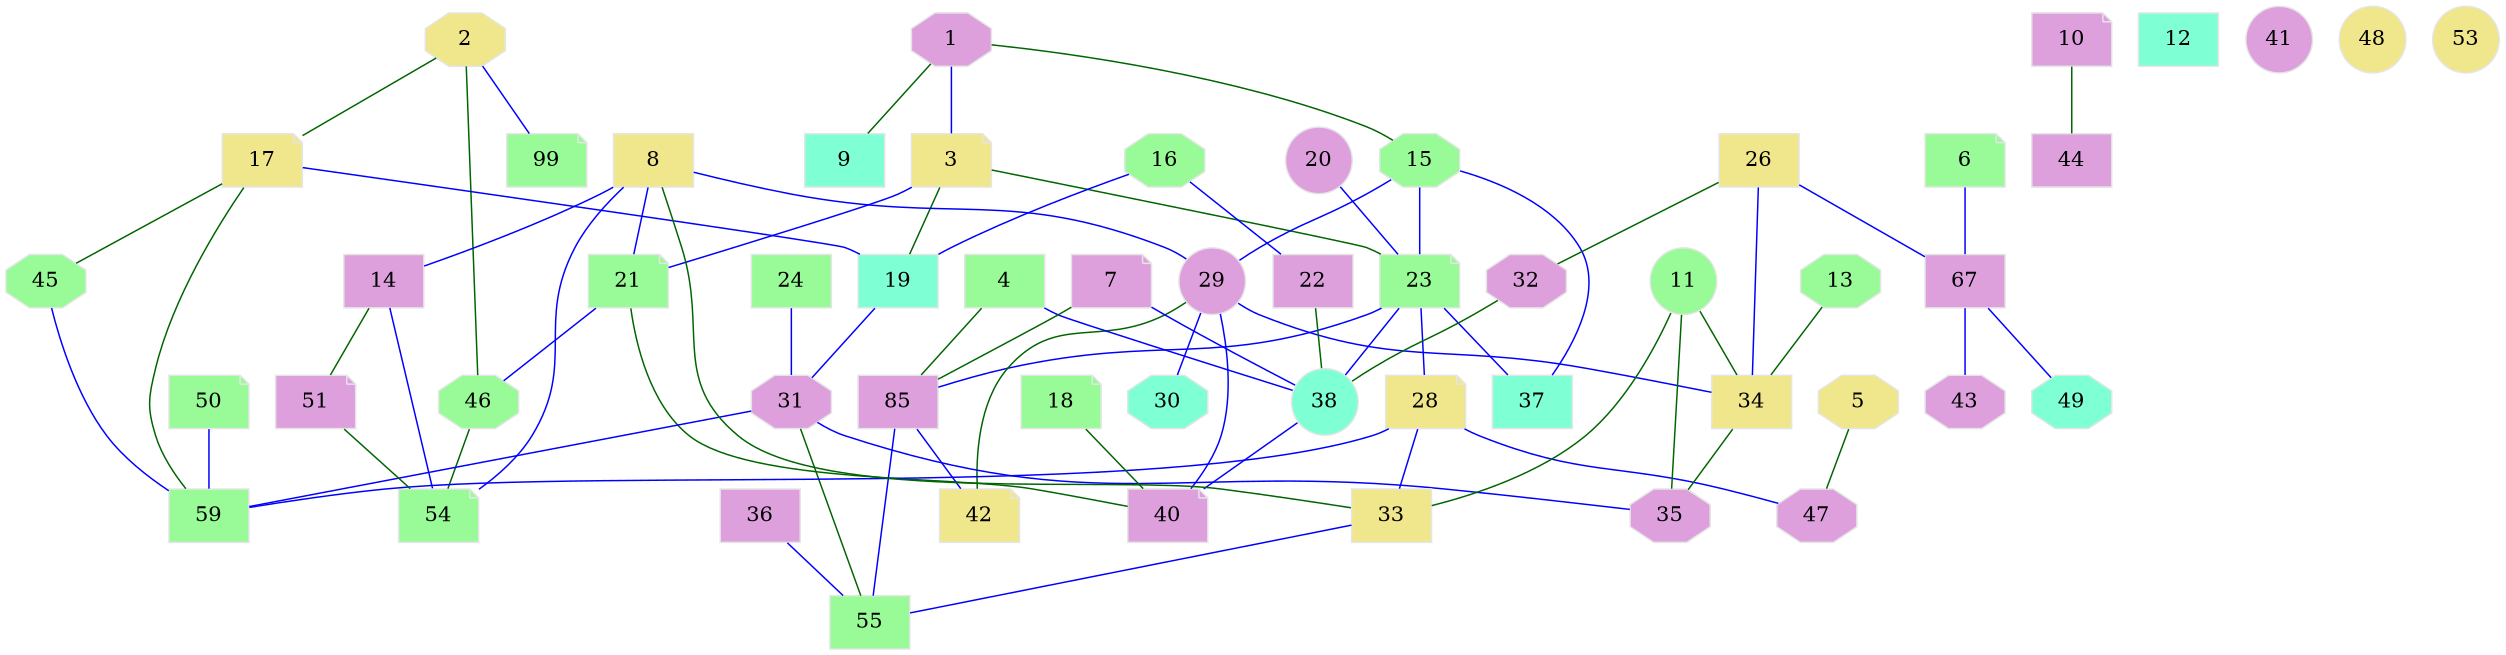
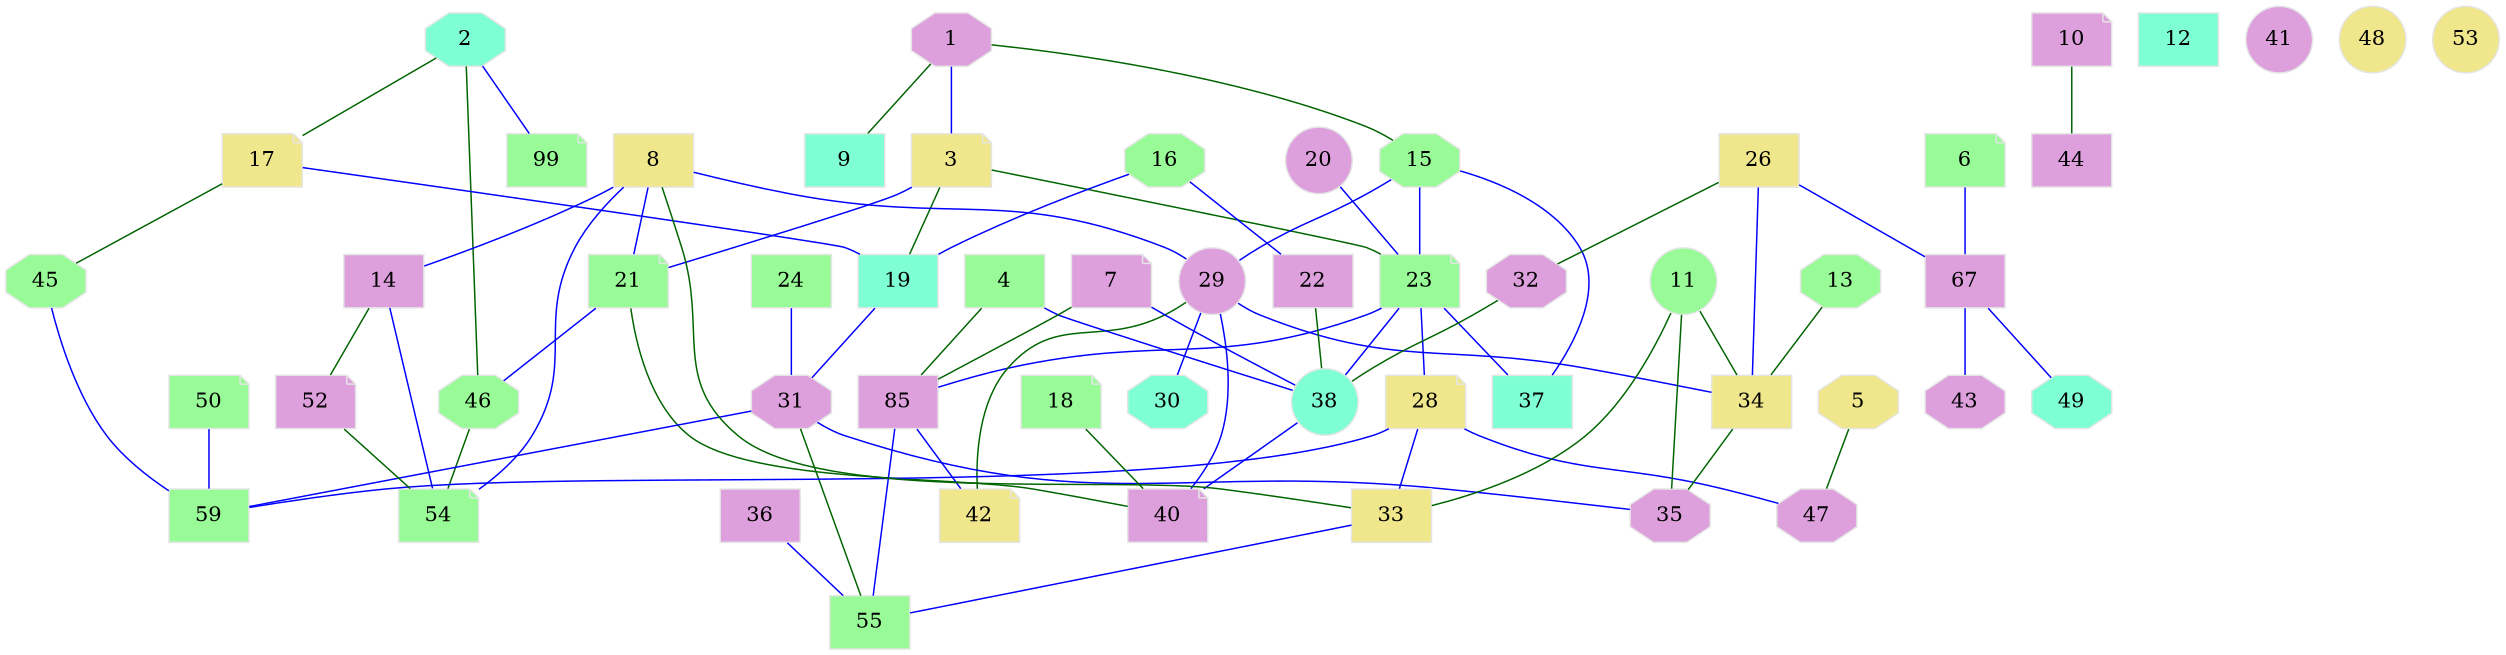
(465, 40) -> (465, 40)
(166, 334) -> none
(316, 402) -> (316, 402)
